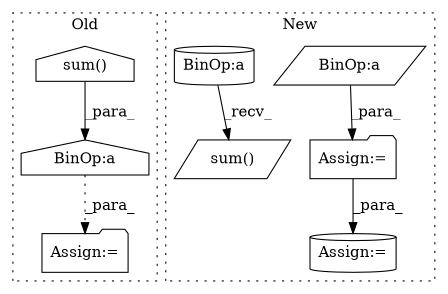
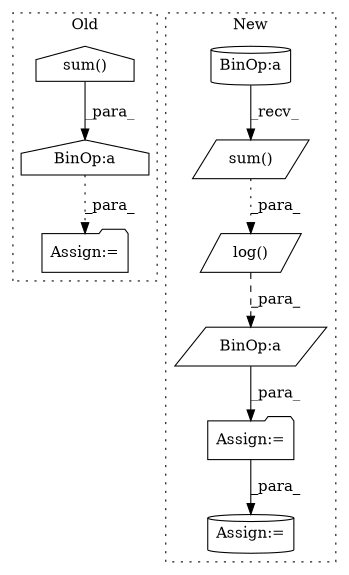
none -> (251, 253)
